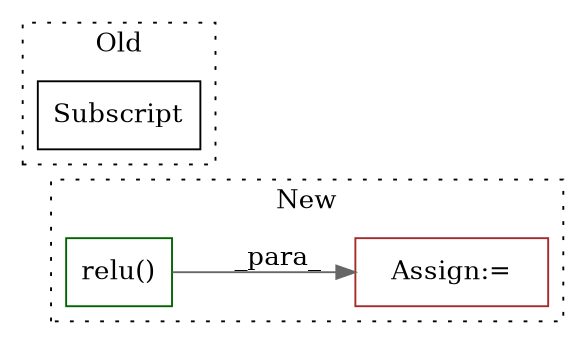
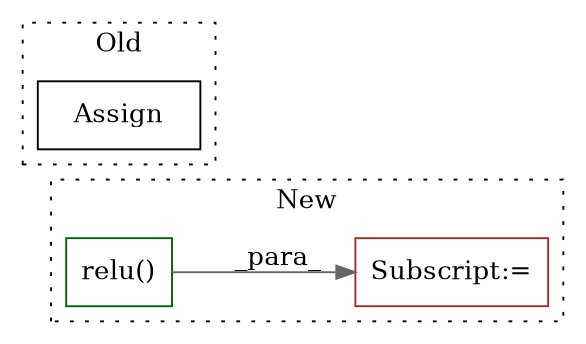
(119, 115) -> (119, 115)
(452, 272) -> (452, 272)
